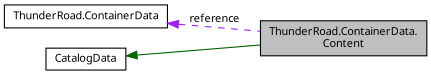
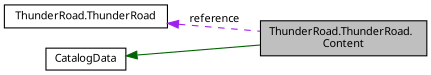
(86, 16) -> (86, 16)
(344, 38) -> (344, 38)
